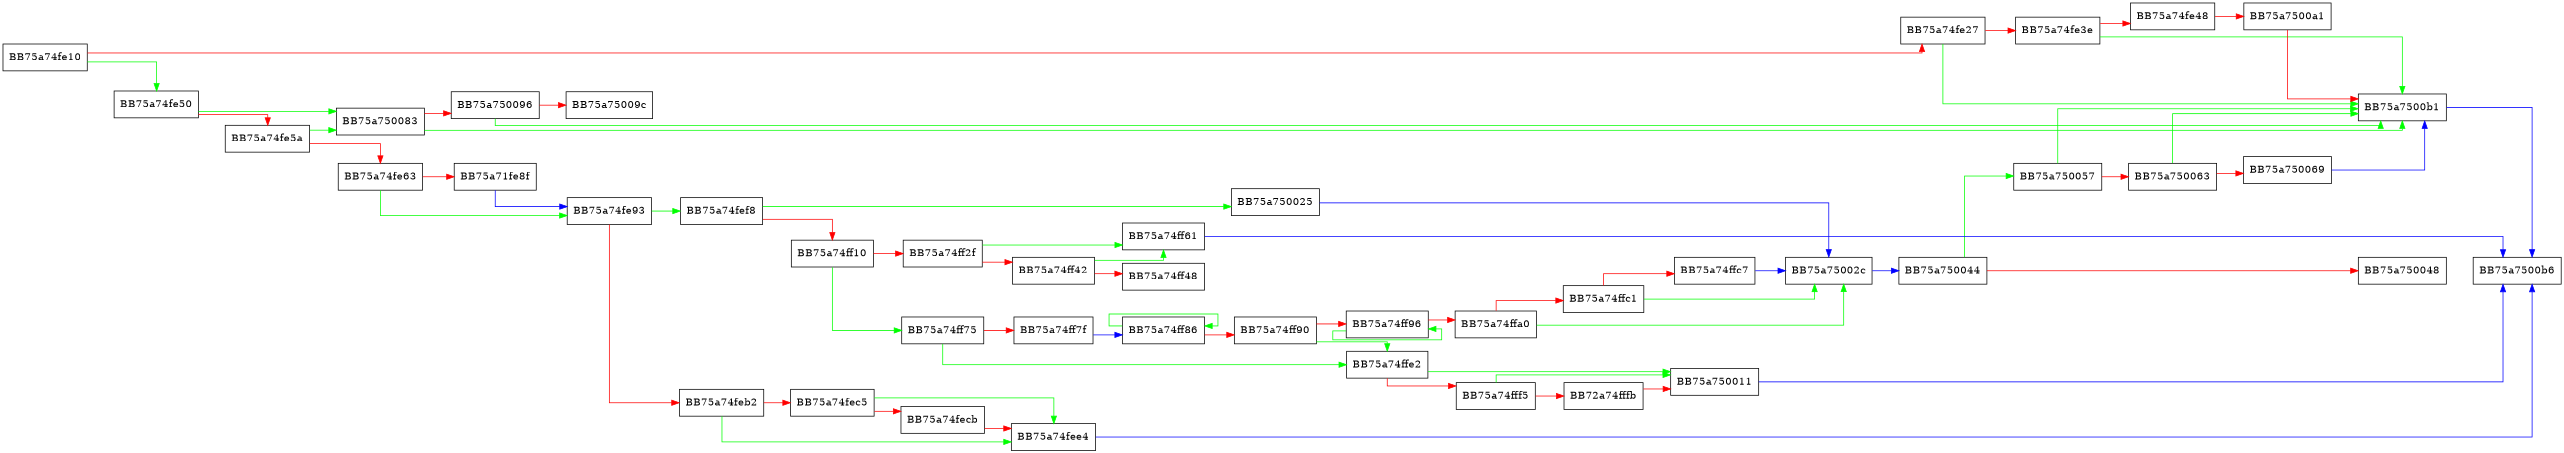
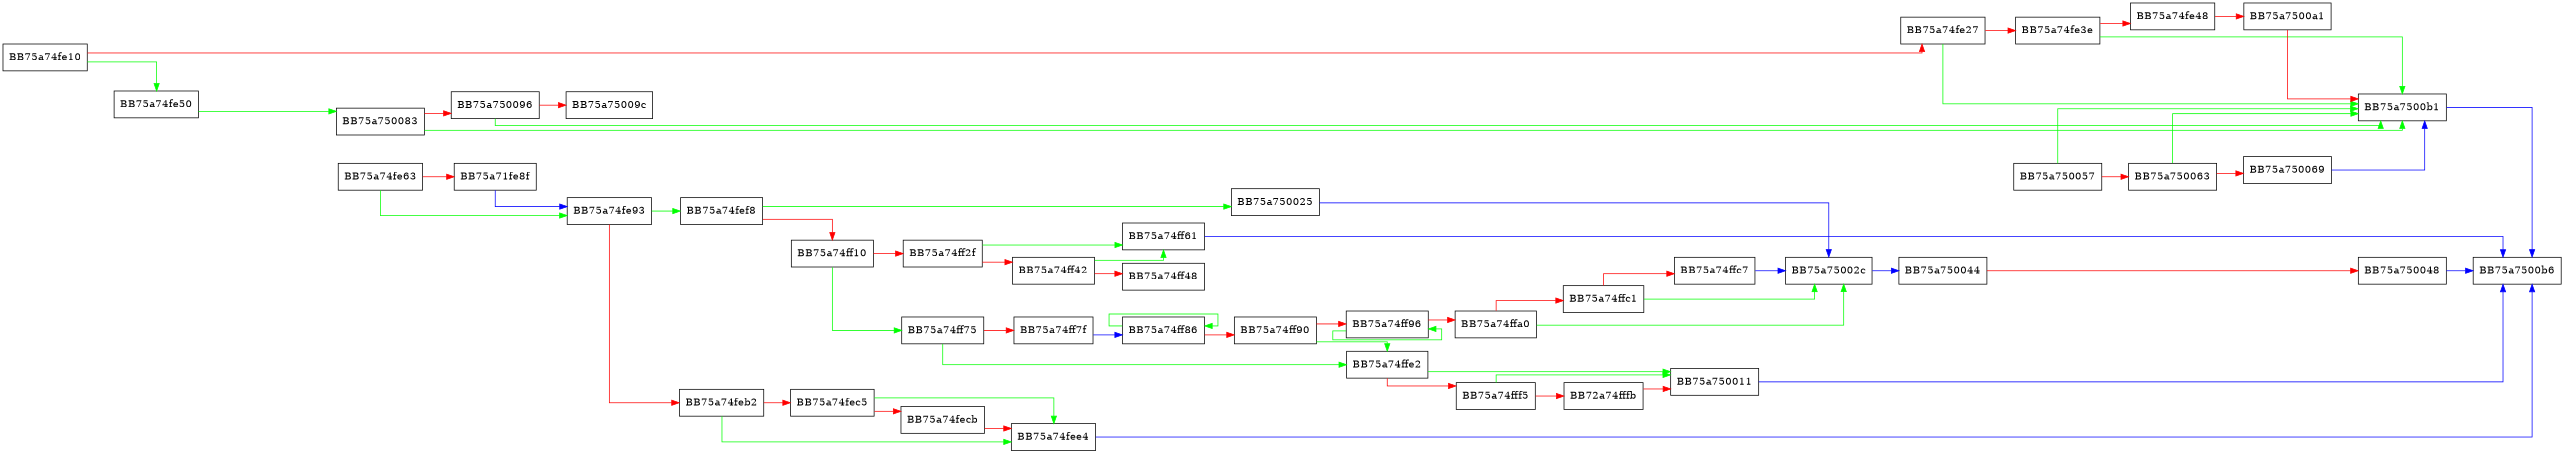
(267, 139) -> none
(1965, 196) -> none
none -> (2456, 271)
